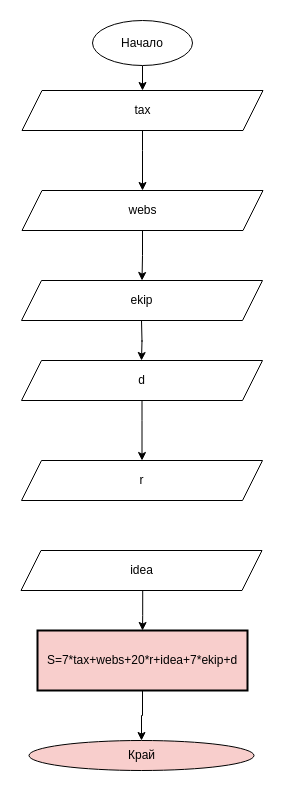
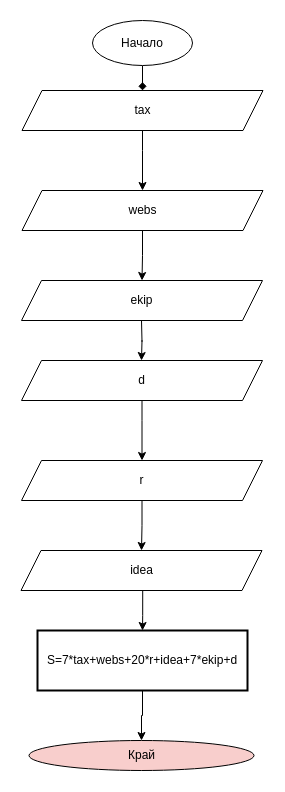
(143, 82) -> (143, 82)
none -> (142, 522)
(143, 661) -> (143, 661)
